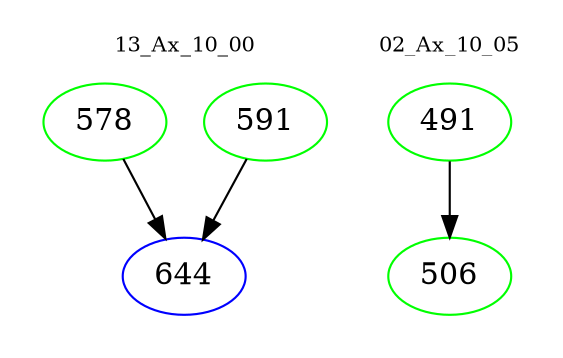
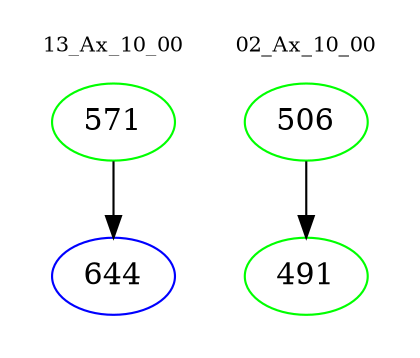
(450, 46) -> (306, 46)
(105, 122) -> none
(266, 122) -> (114, 122)
(450, 189) -> (306, 189)
